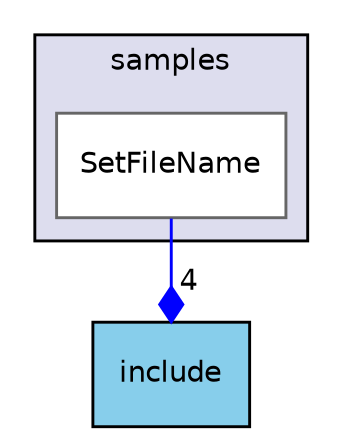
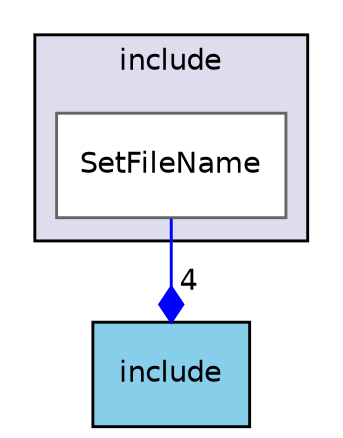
(171, 62) -> (171, 62)
